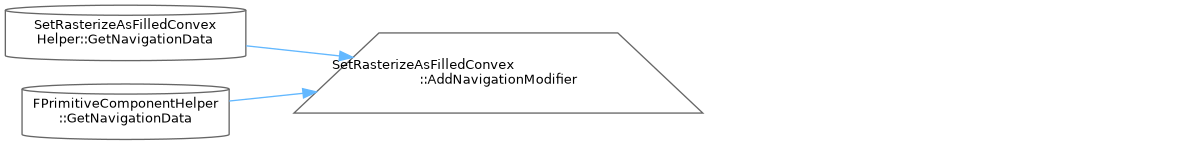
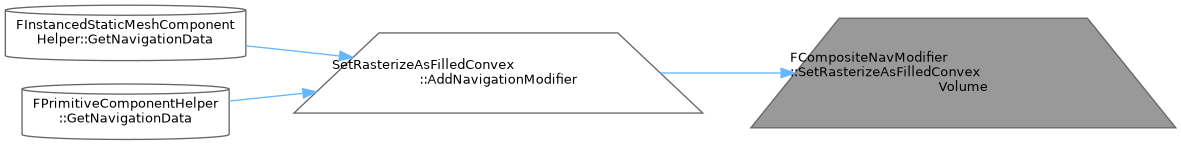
(126, 33) -> (126, 33)
none -> (963, 73)
